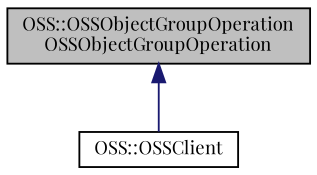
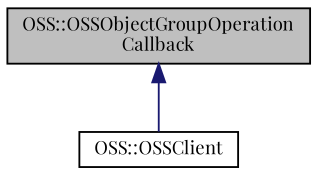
(159, 36) -> (159, 36)
